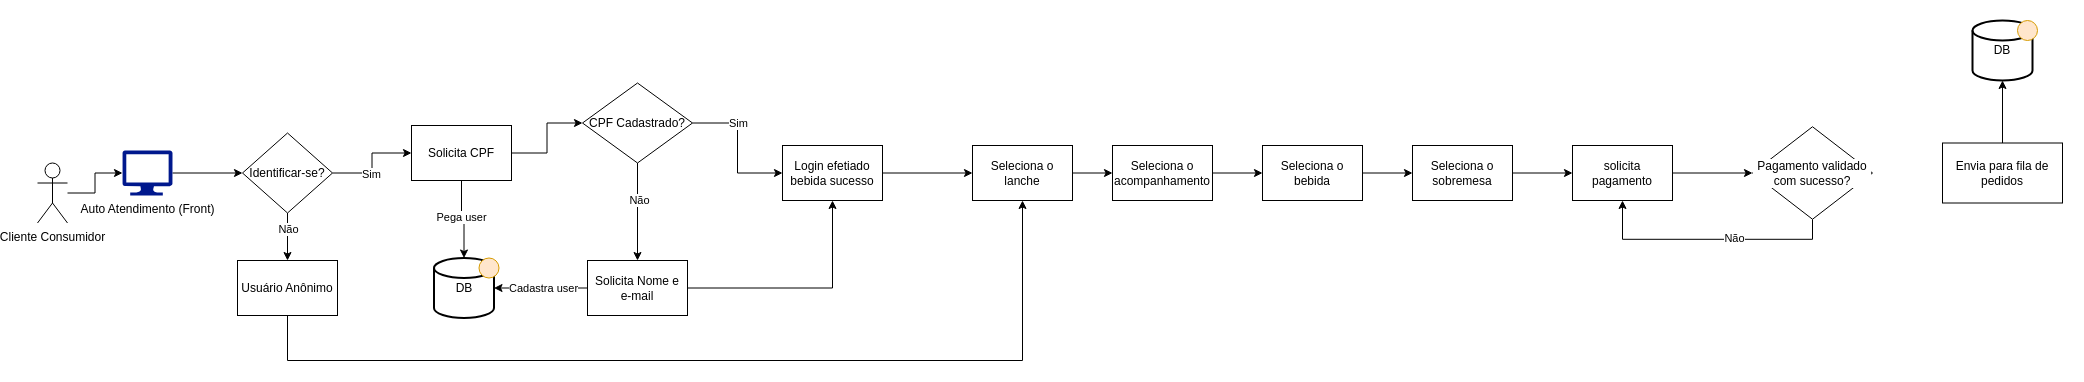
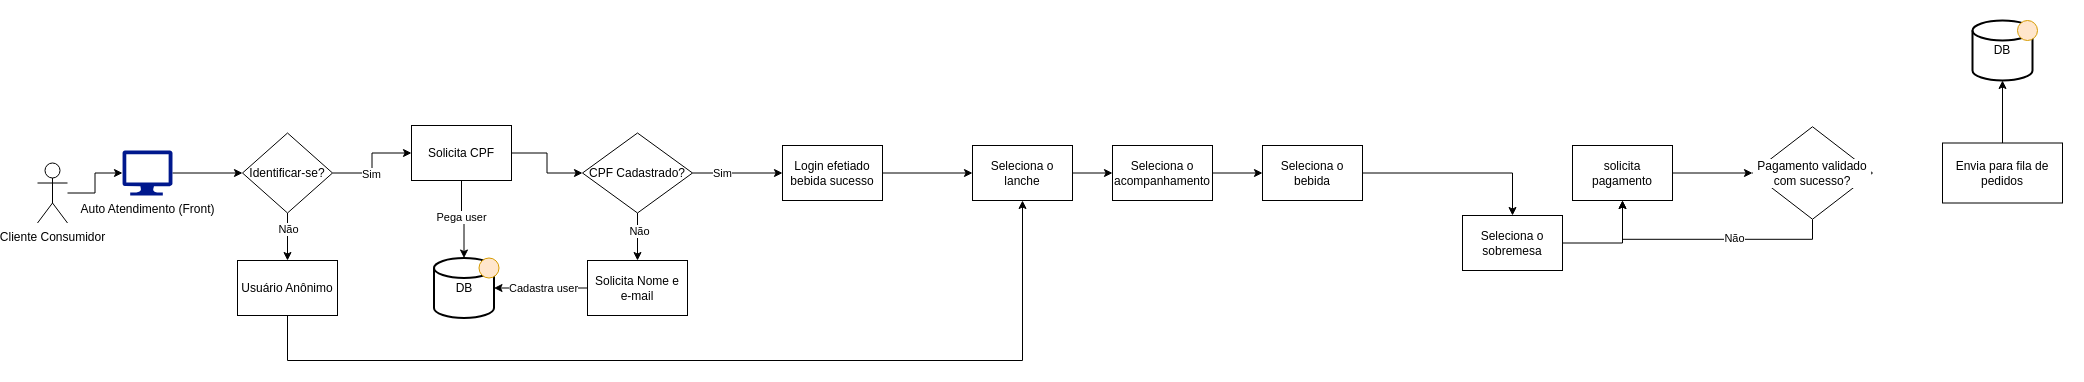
(638, 123) -> (638, 173)
(1463, 173) -> (1513, 243)
(801, 288) -> none
